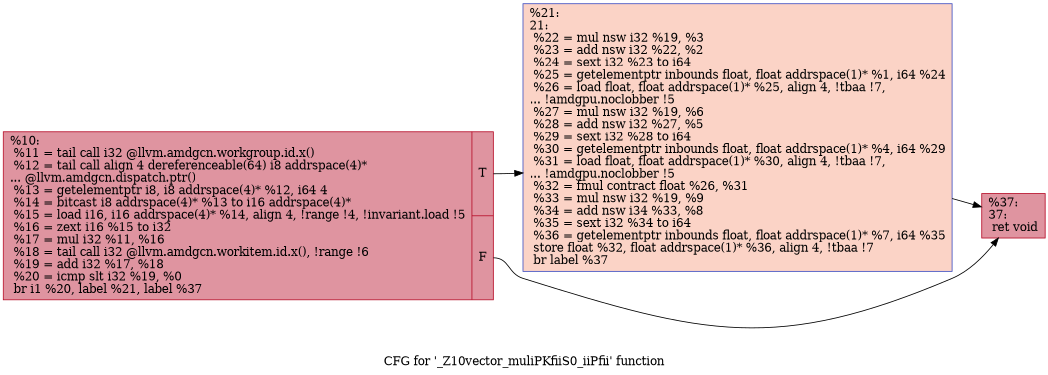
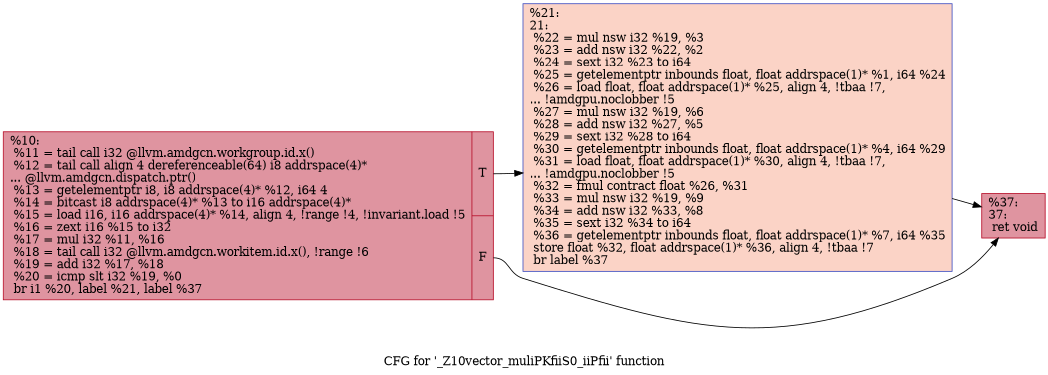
(616, 211) -> (616, 211)
